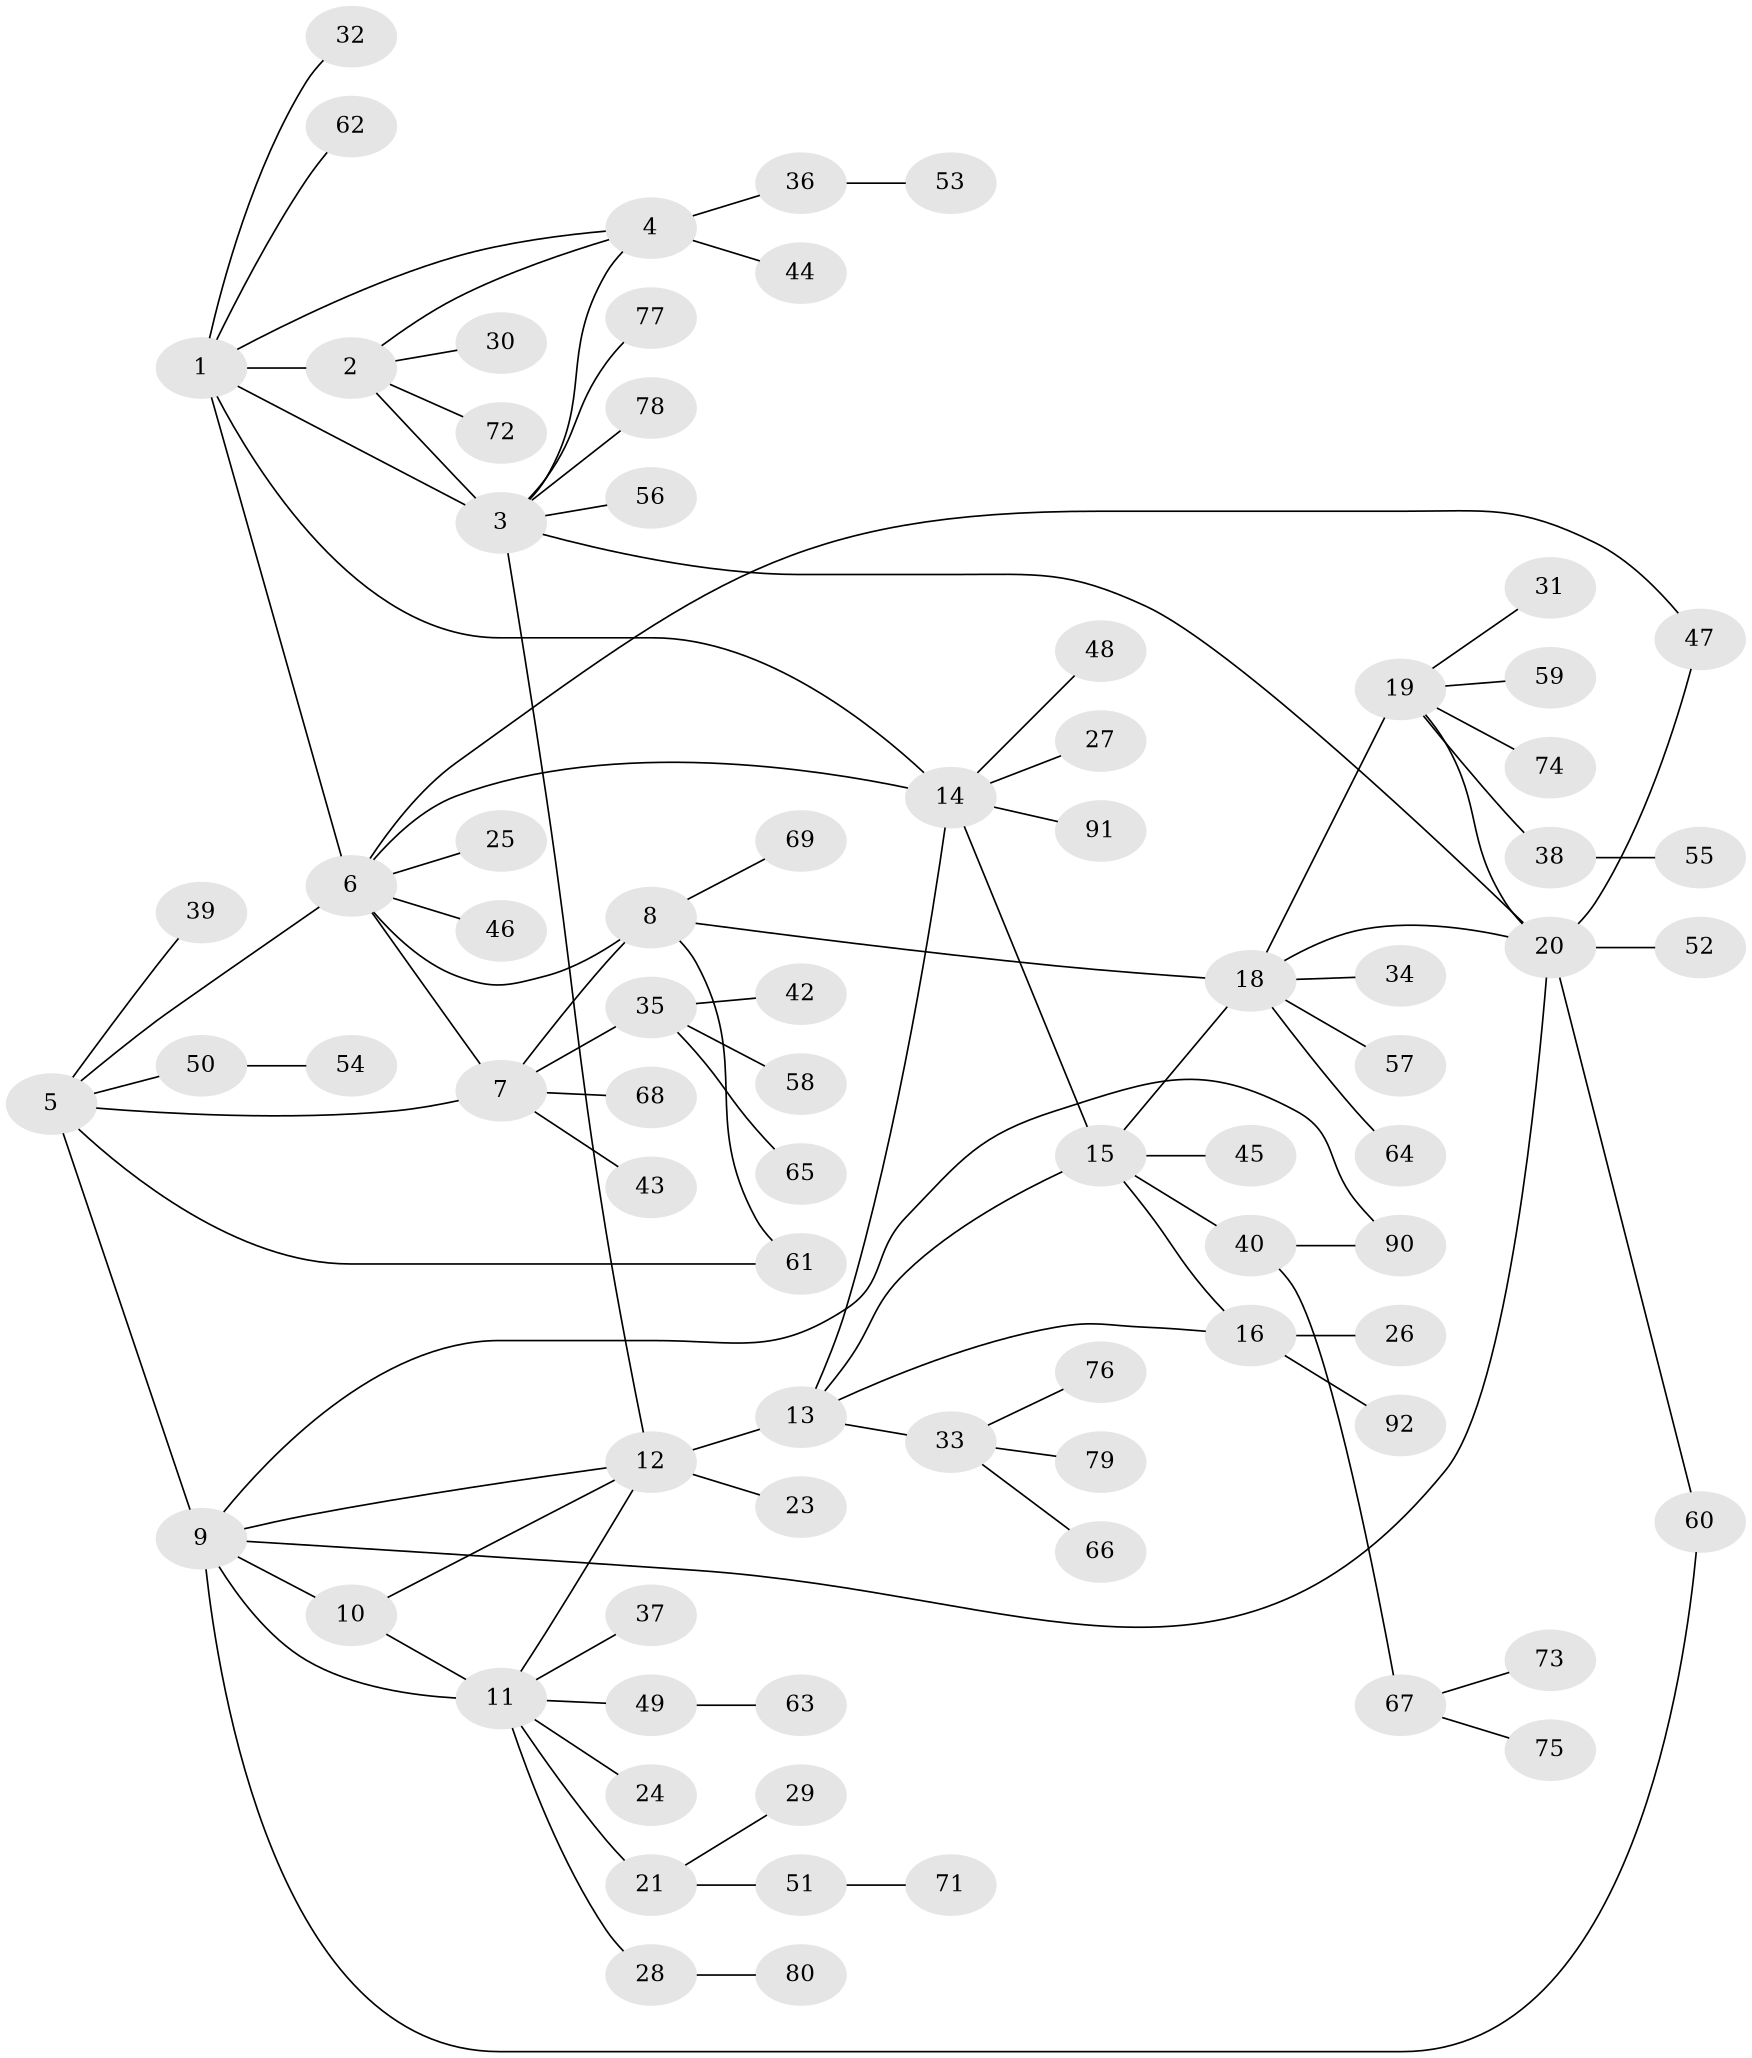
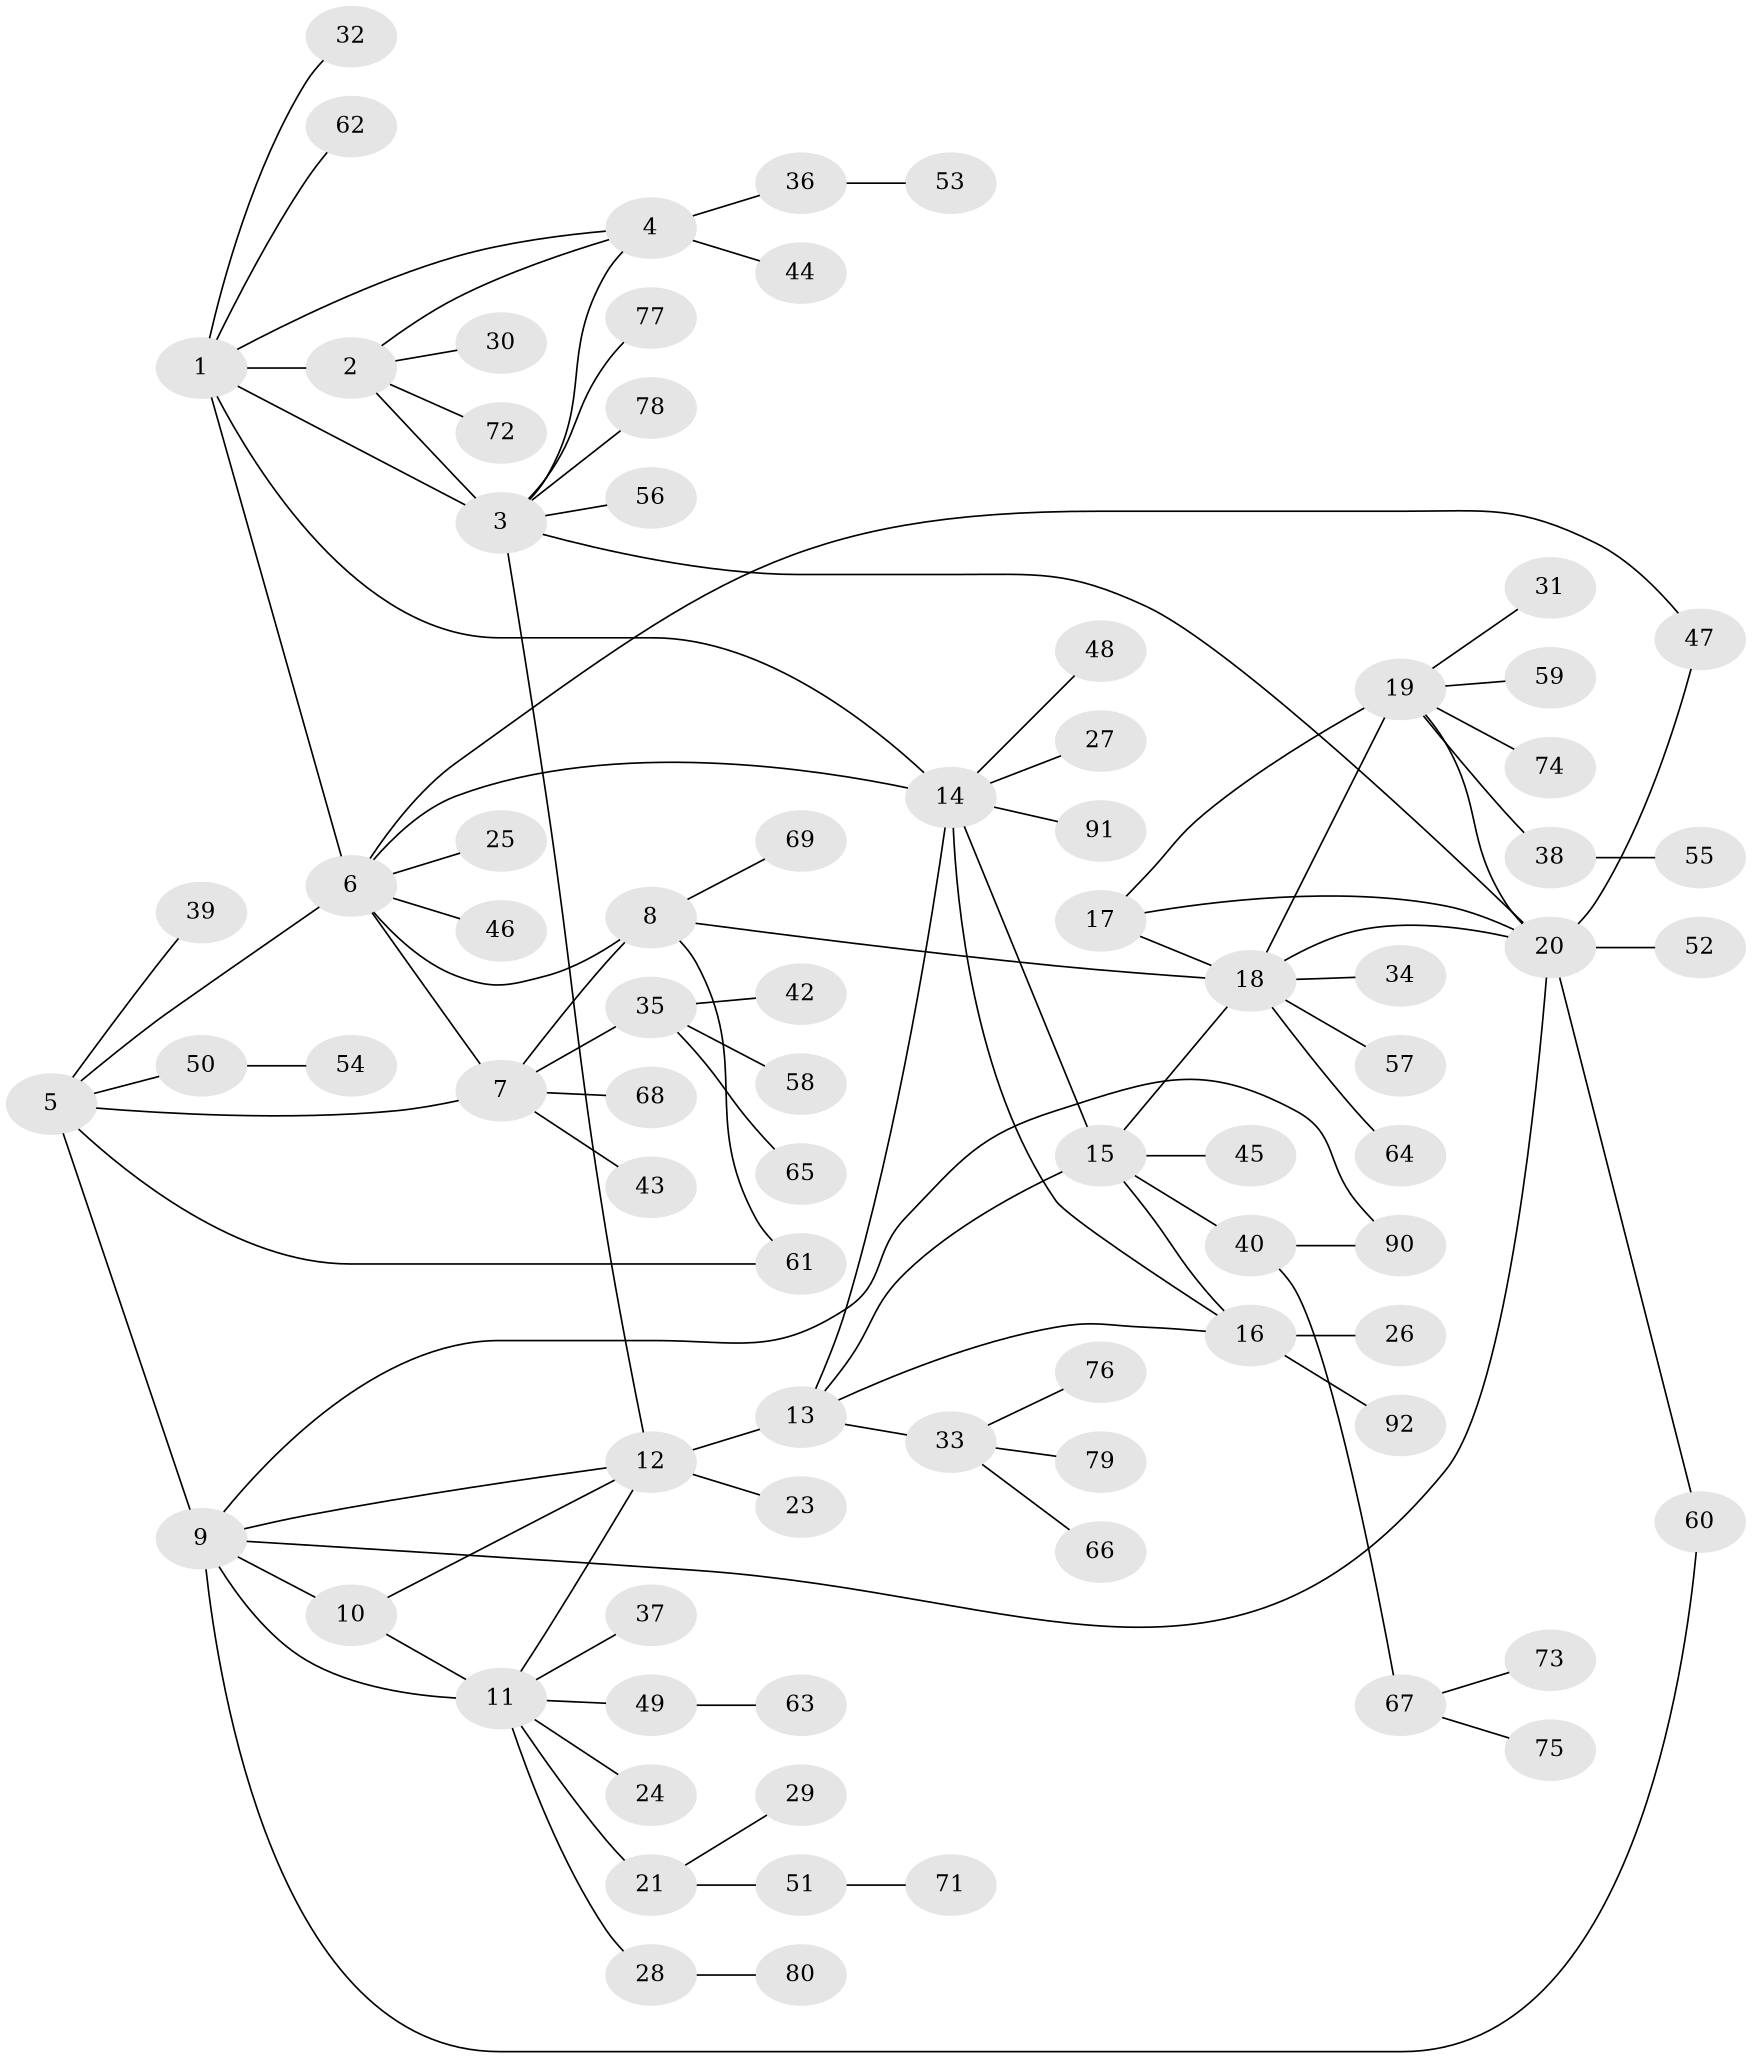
none -> (1101, 921)
none -> (1011, 1115)
